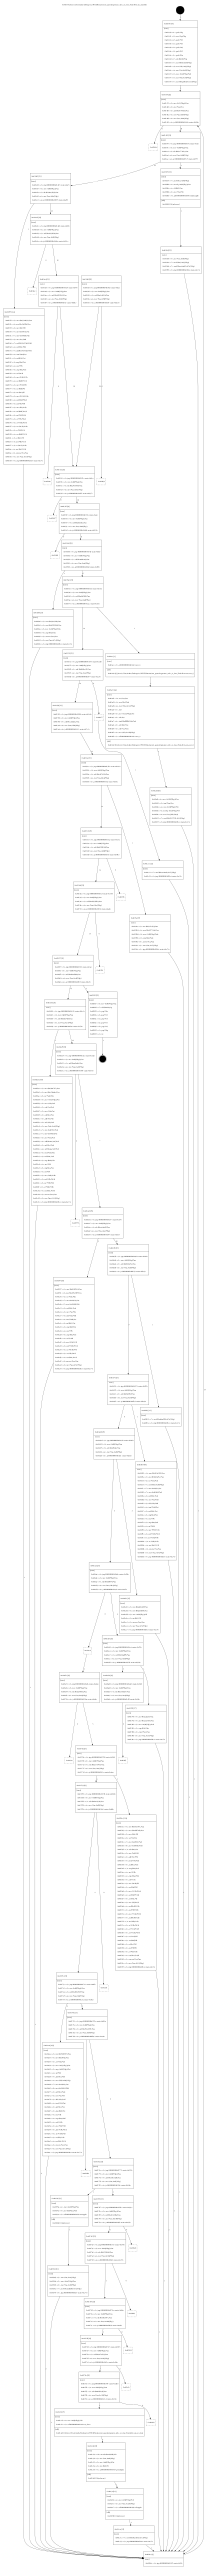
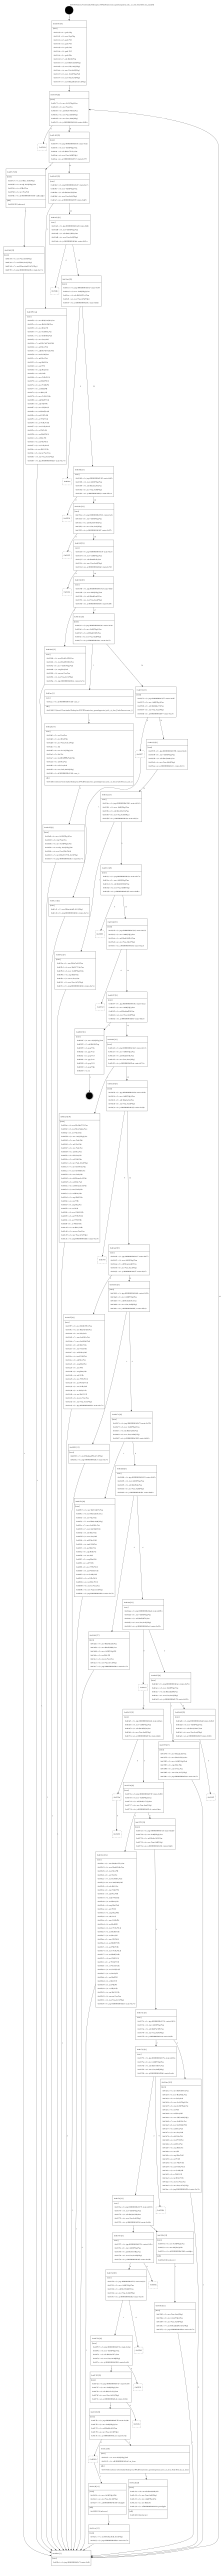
(66, 386) -> (87, 386)
(100, 1898) -> (117, 1815)
(116, 2484) -> (98, 2472)
